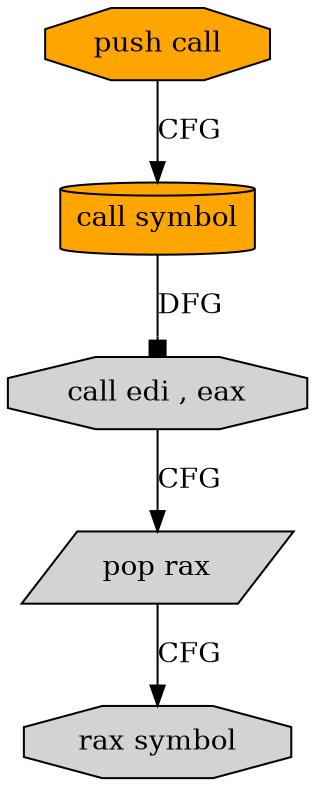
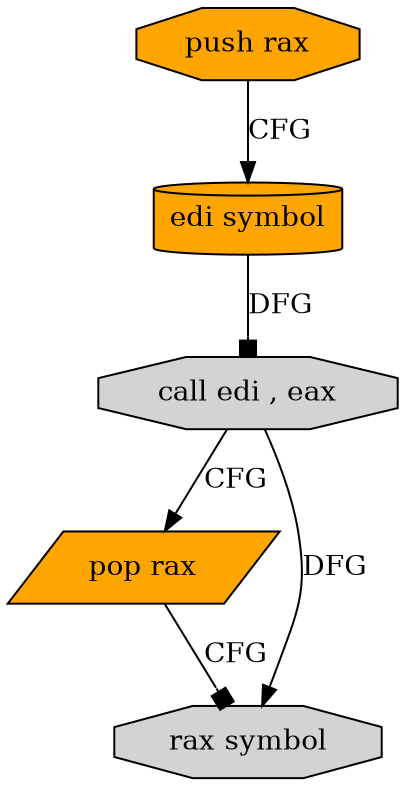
(158, 44) -> (248, 44)
(158, 219) -> (248, 219)
none -> (301, 558)
(158, 568) -> (144, 568)
(158, 645) -> (190, 646)
